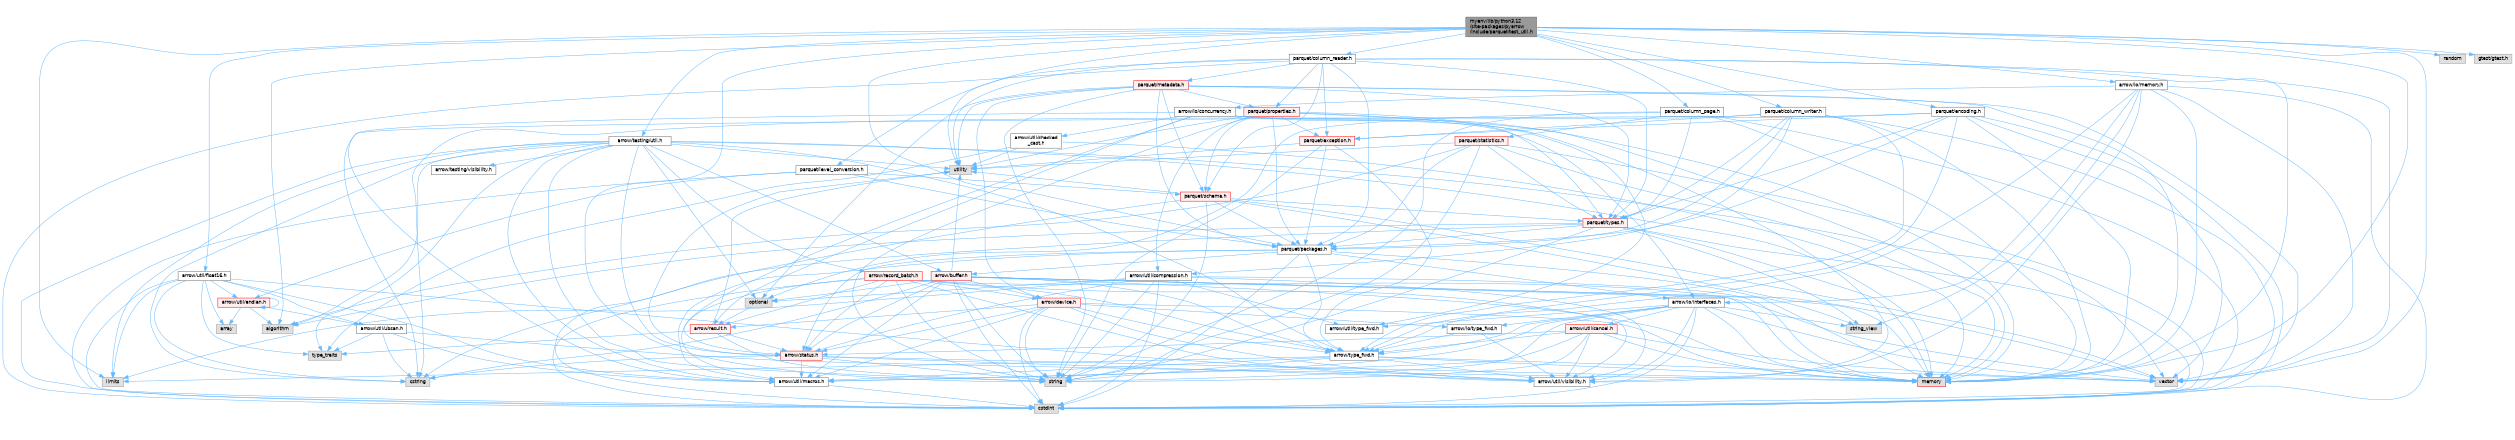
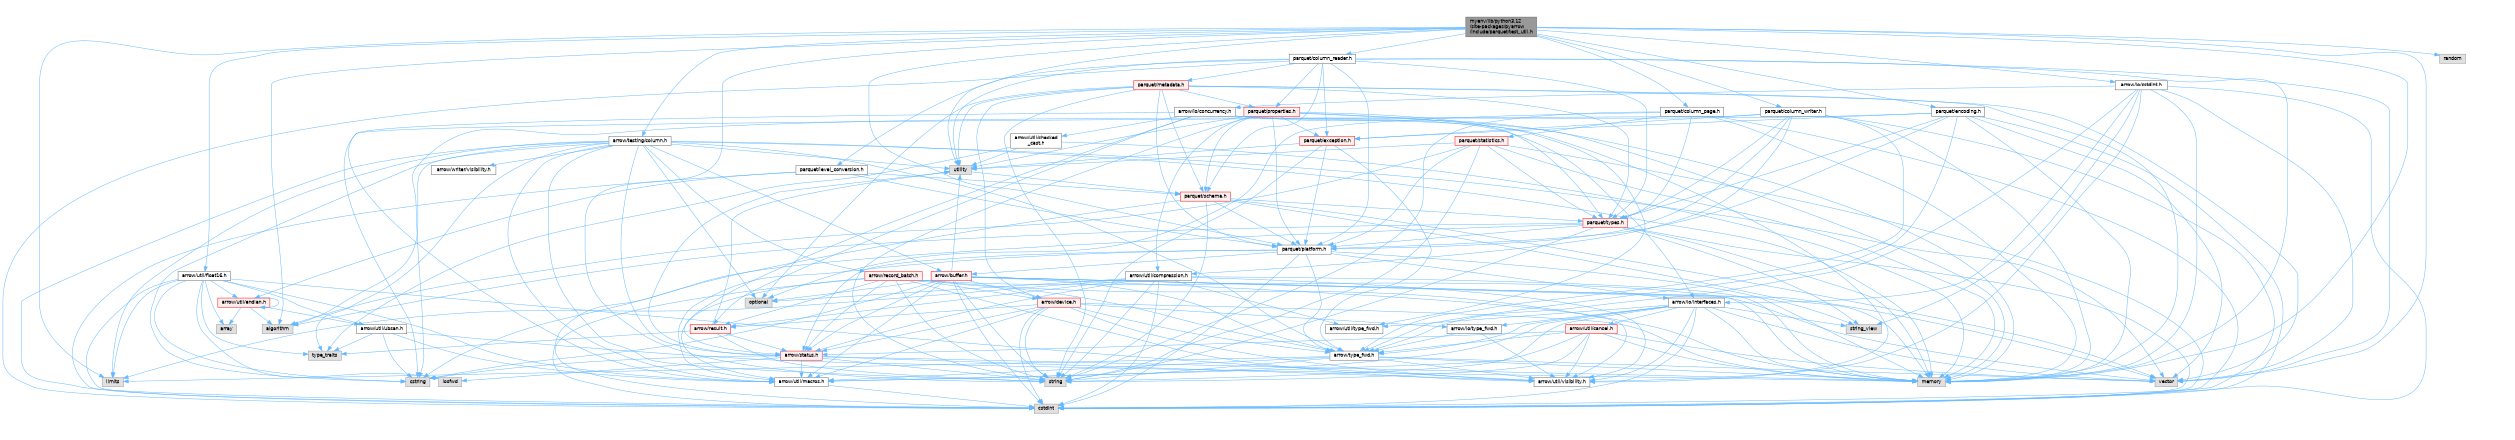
(2493, 59) -> none
(2141, 85) -> (2141, 85)
(640, 141) -> (640, 141)
(464, 170) -> (464, 170)
(1078, 183) -> (1073, 183)
(1304, 250) -> (1304, 250)
(737, 315) -> (930, 303)
none -> (450, 382)
(1932, 382) -> (1932, 382)
